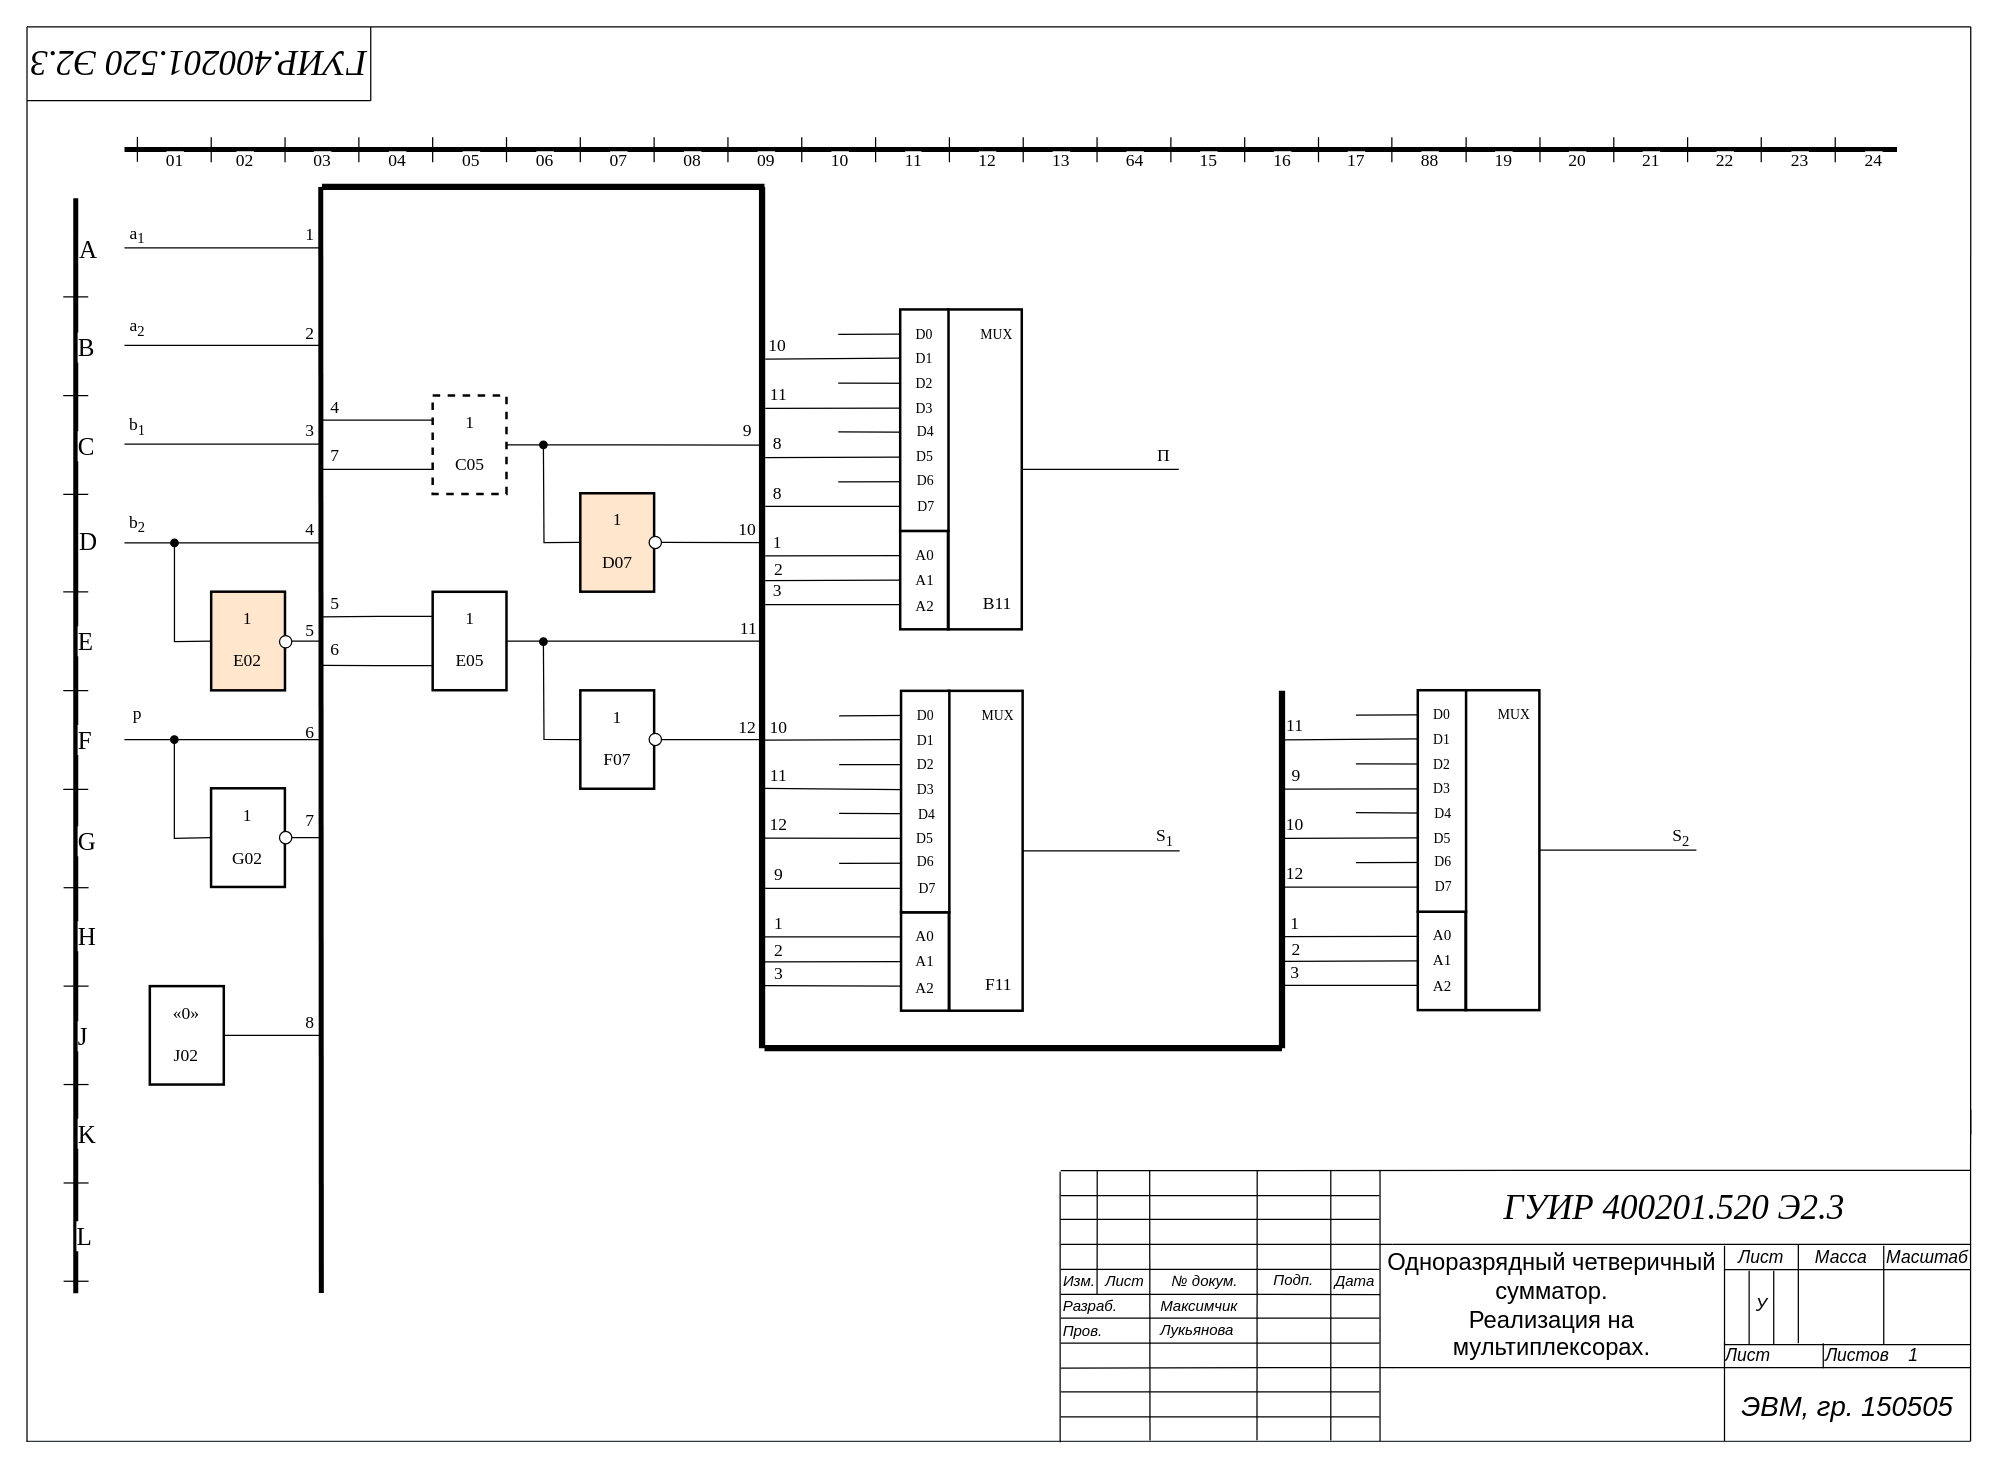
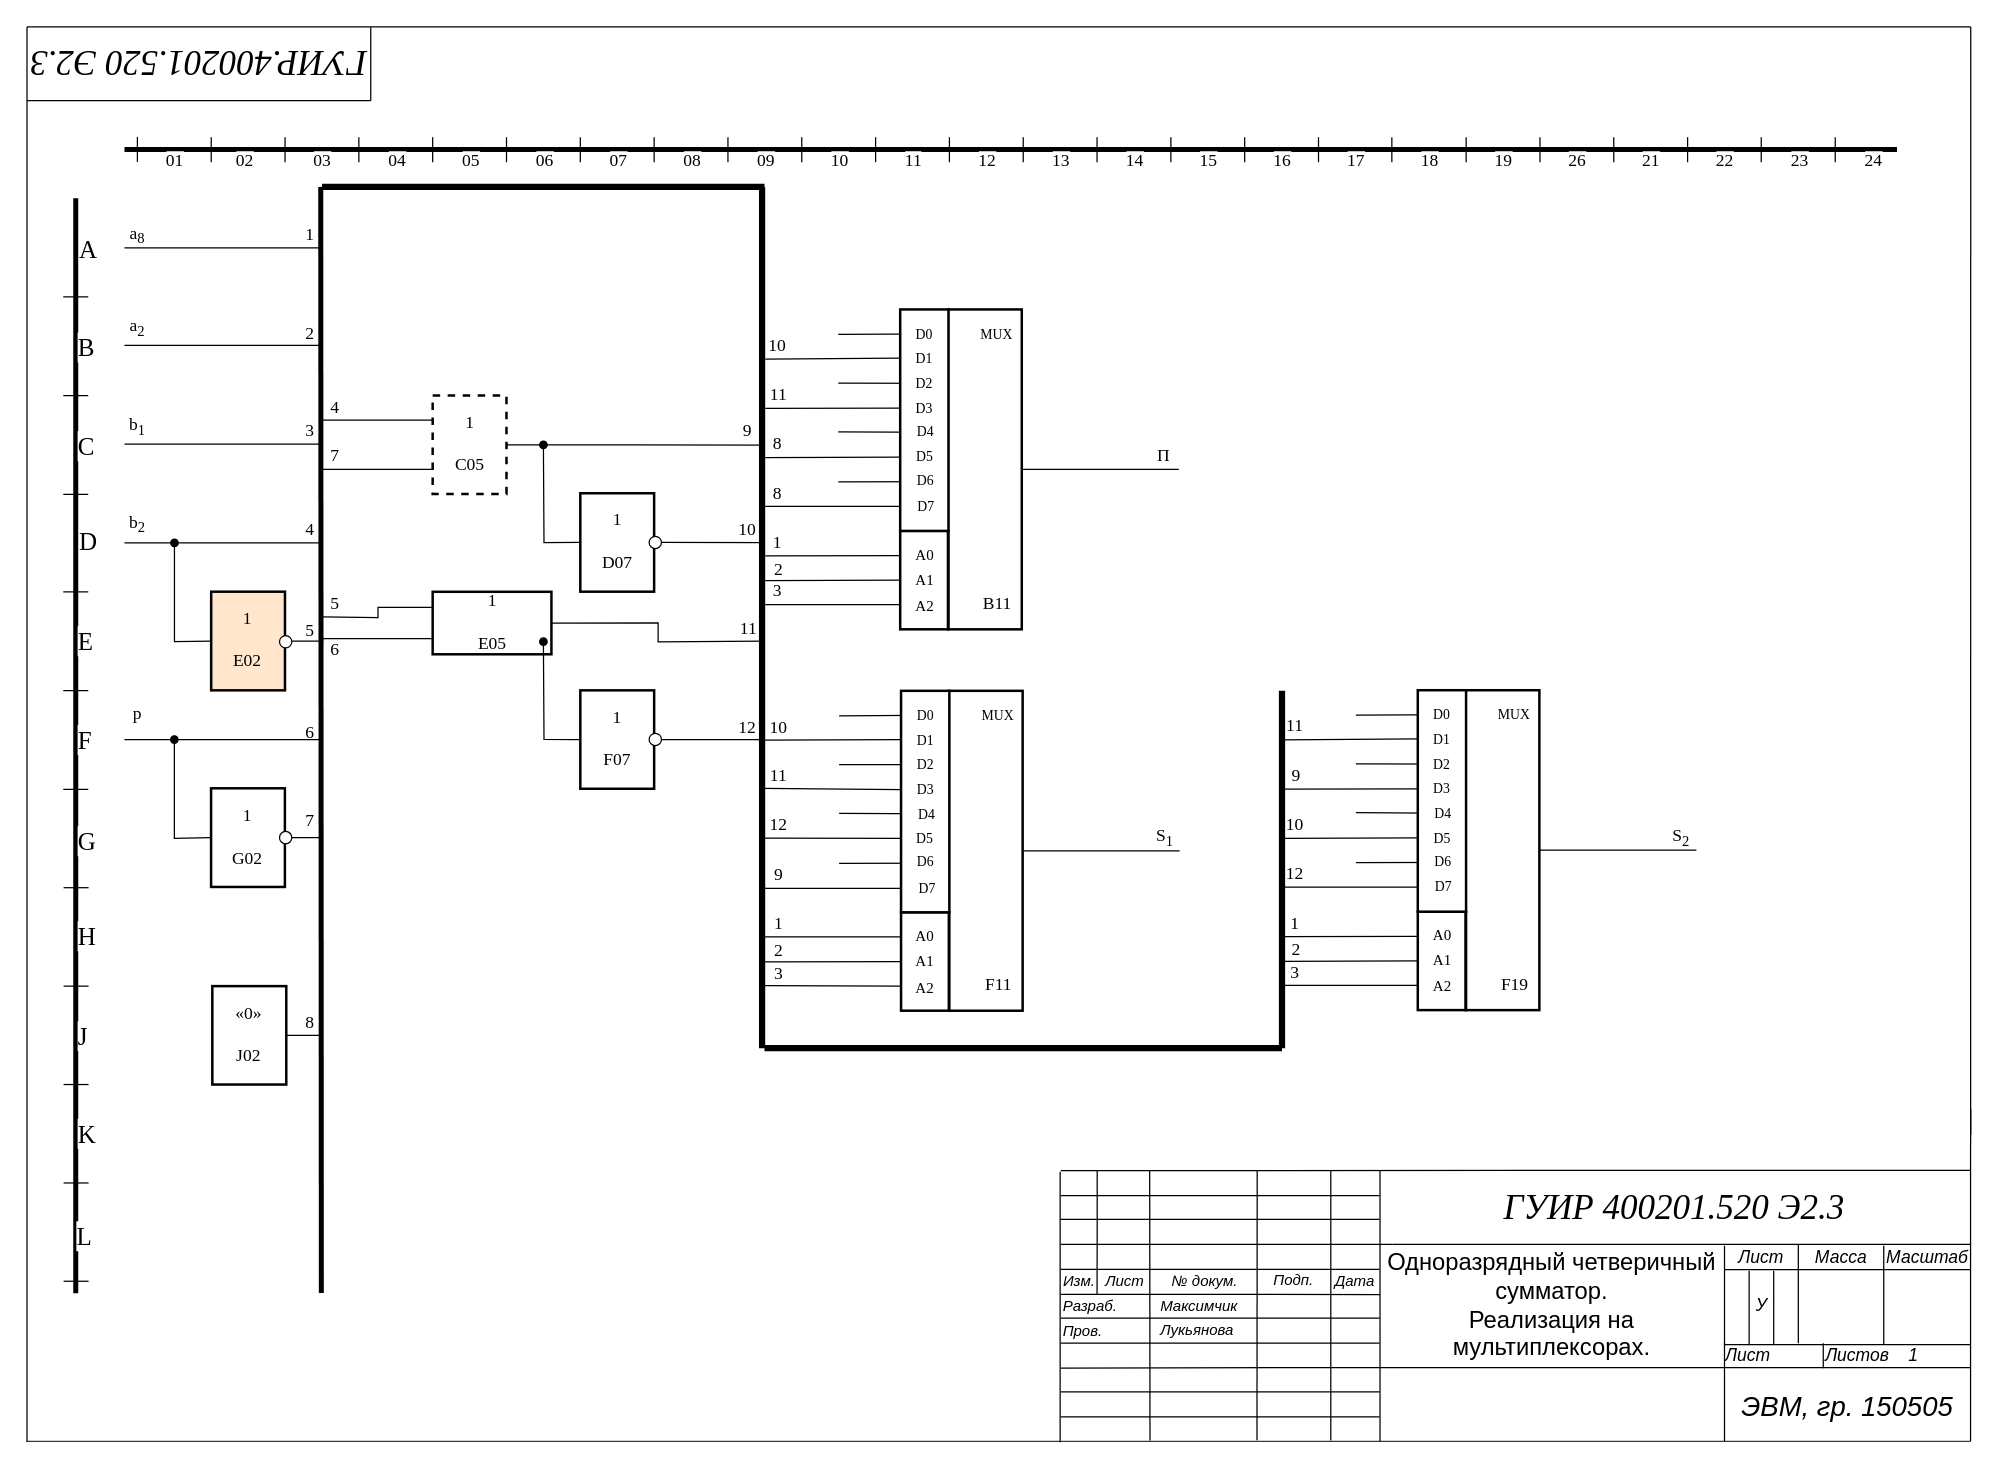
(1135, 162) -> (1135, 162)
(1430, 162) -> (1430, 162)
(1578, 162) -> (1578, 162)
(138, 236) -> (138, 236)
(617, 542) -> (617, 542)
(469, 641) -> (492, 623)
none -> (1515, 986)
(187, 1035) -> (249, 1035)
